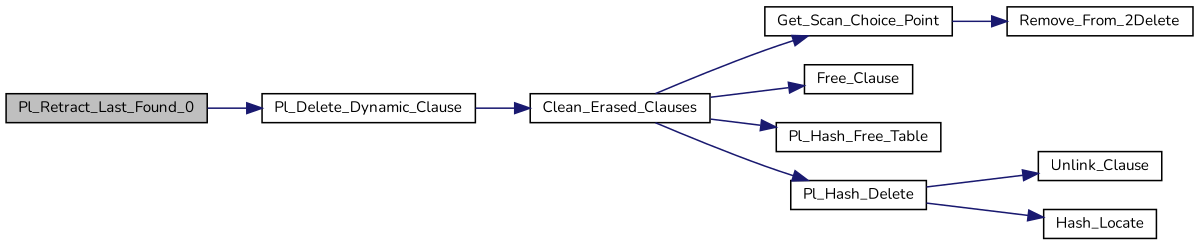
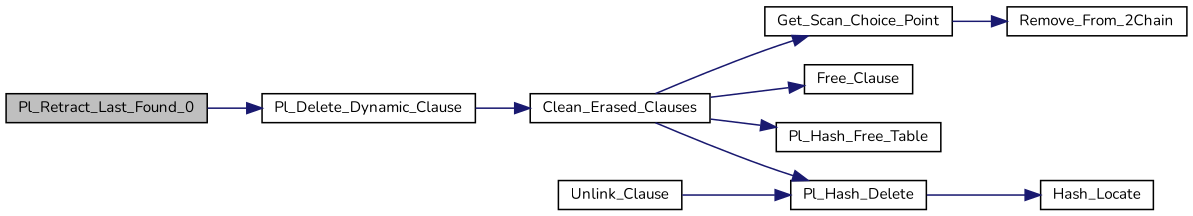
(1100, 21) -> (1097, 21)
(975, 181) -> (729, 195)
